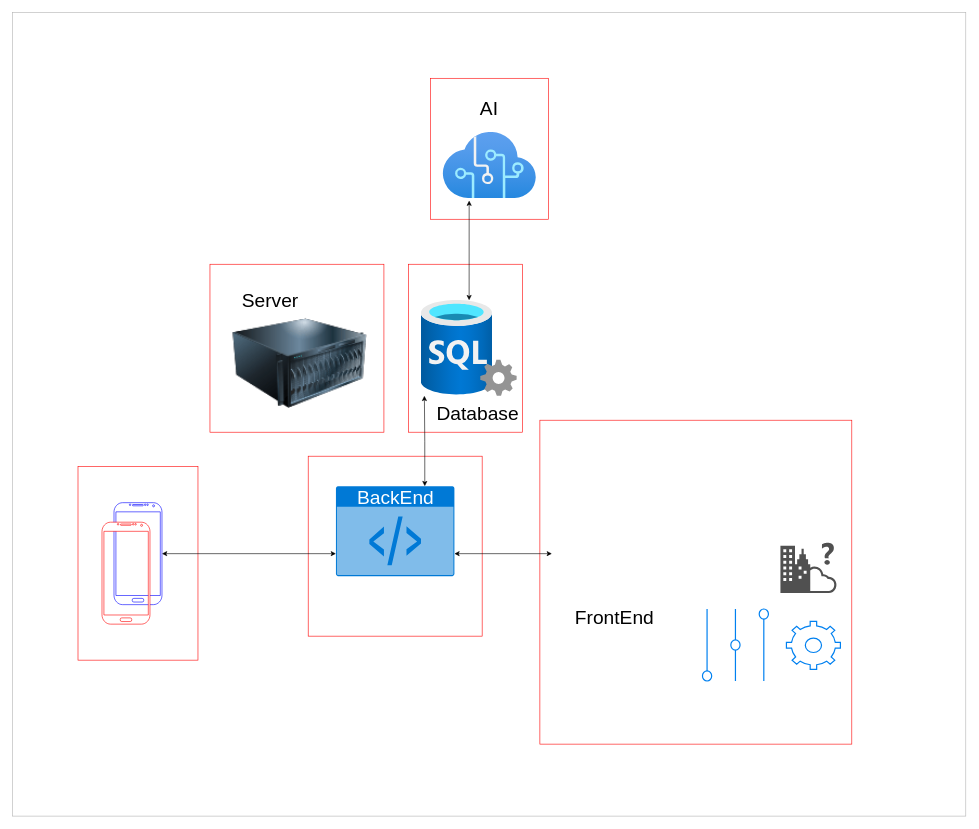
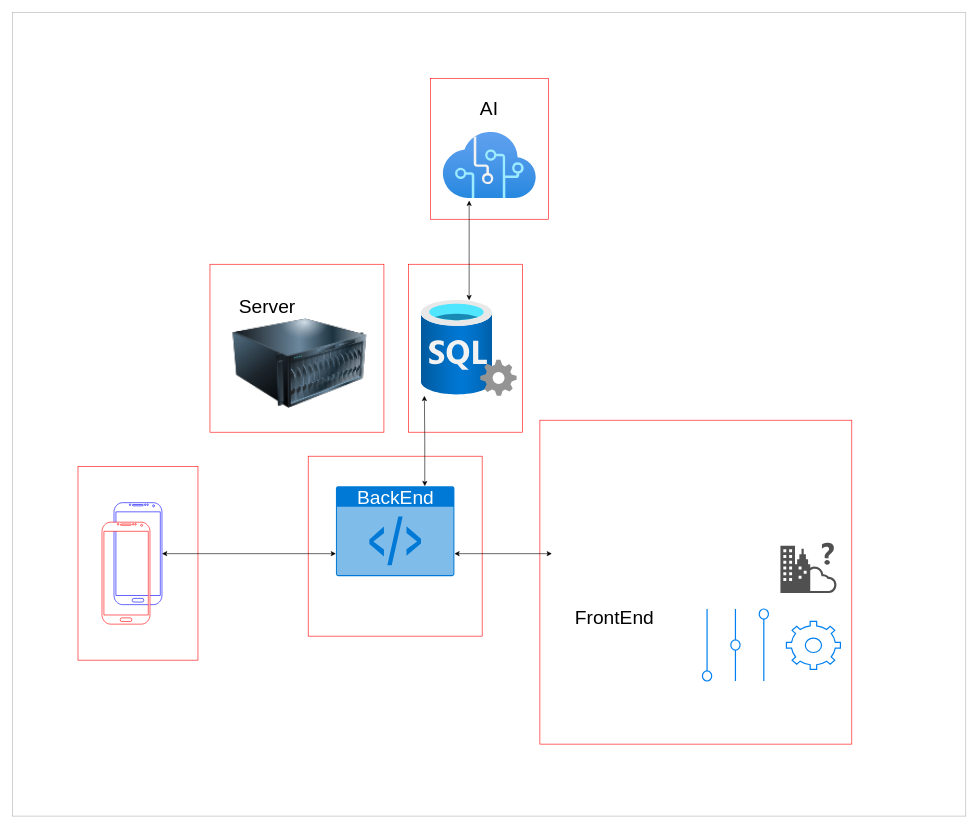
(270, 300) -> (267, 306)
(477, 414) -> none
